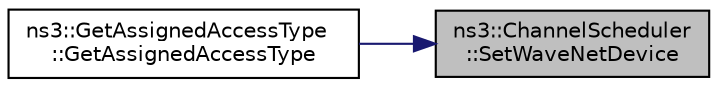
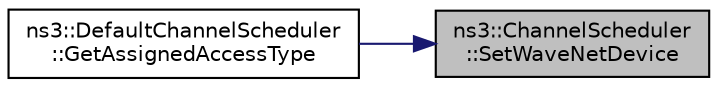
(184, 44) -> (184, 44)
